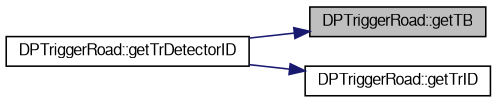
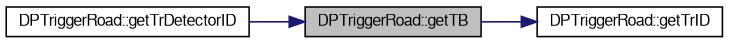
(269, 67) -> (501, 22)
